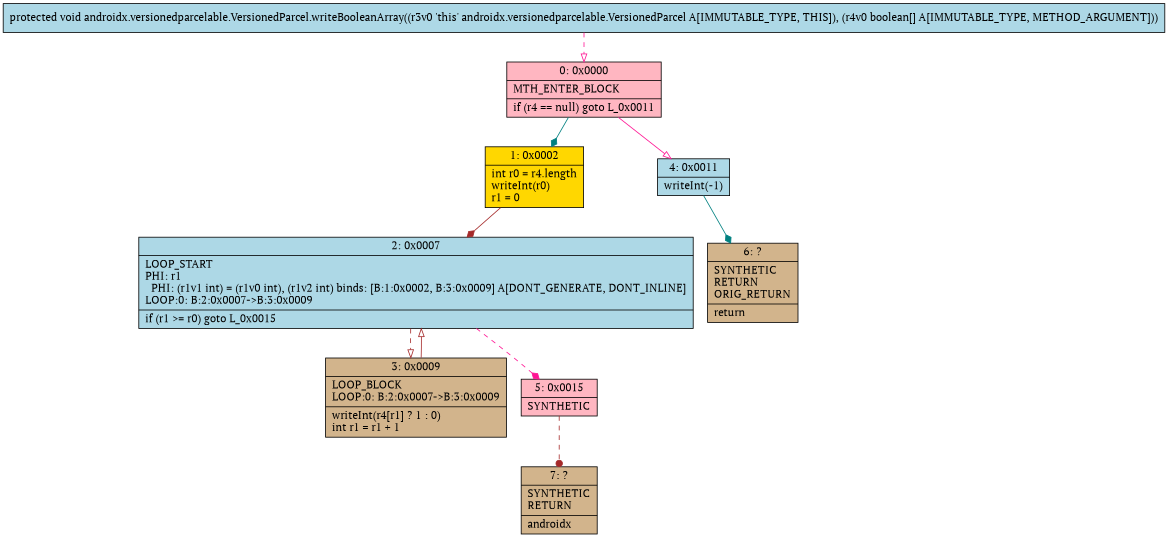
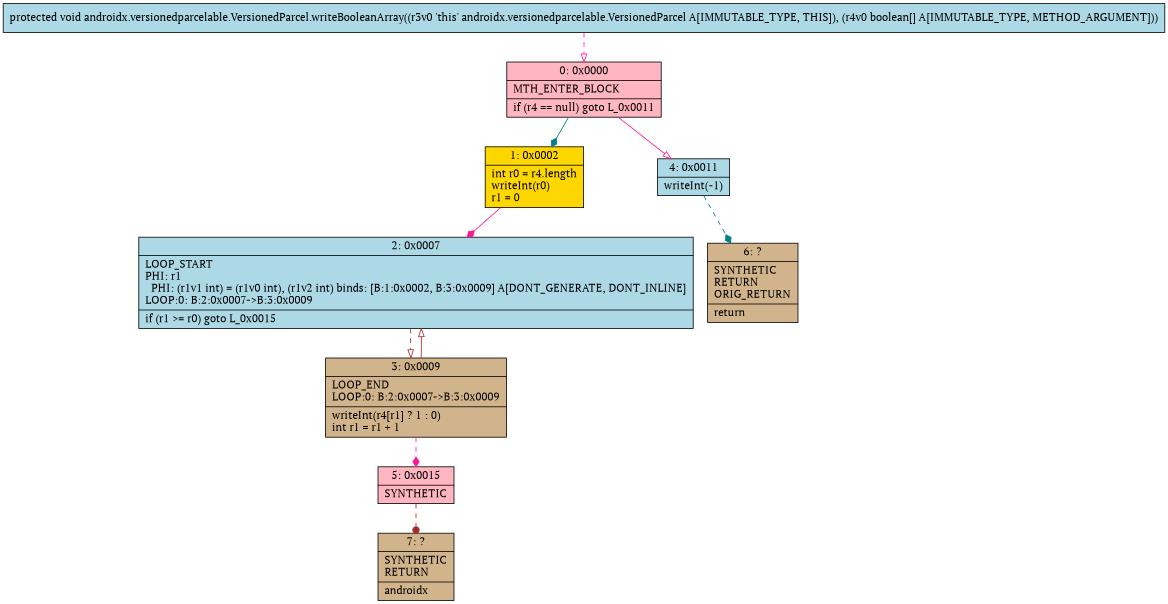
(715, 215) -> (715, 215)
(488, 219) -> (488, 219)
(504, 350) -> (416, 447)
(367, 385) -> (361, 385)
